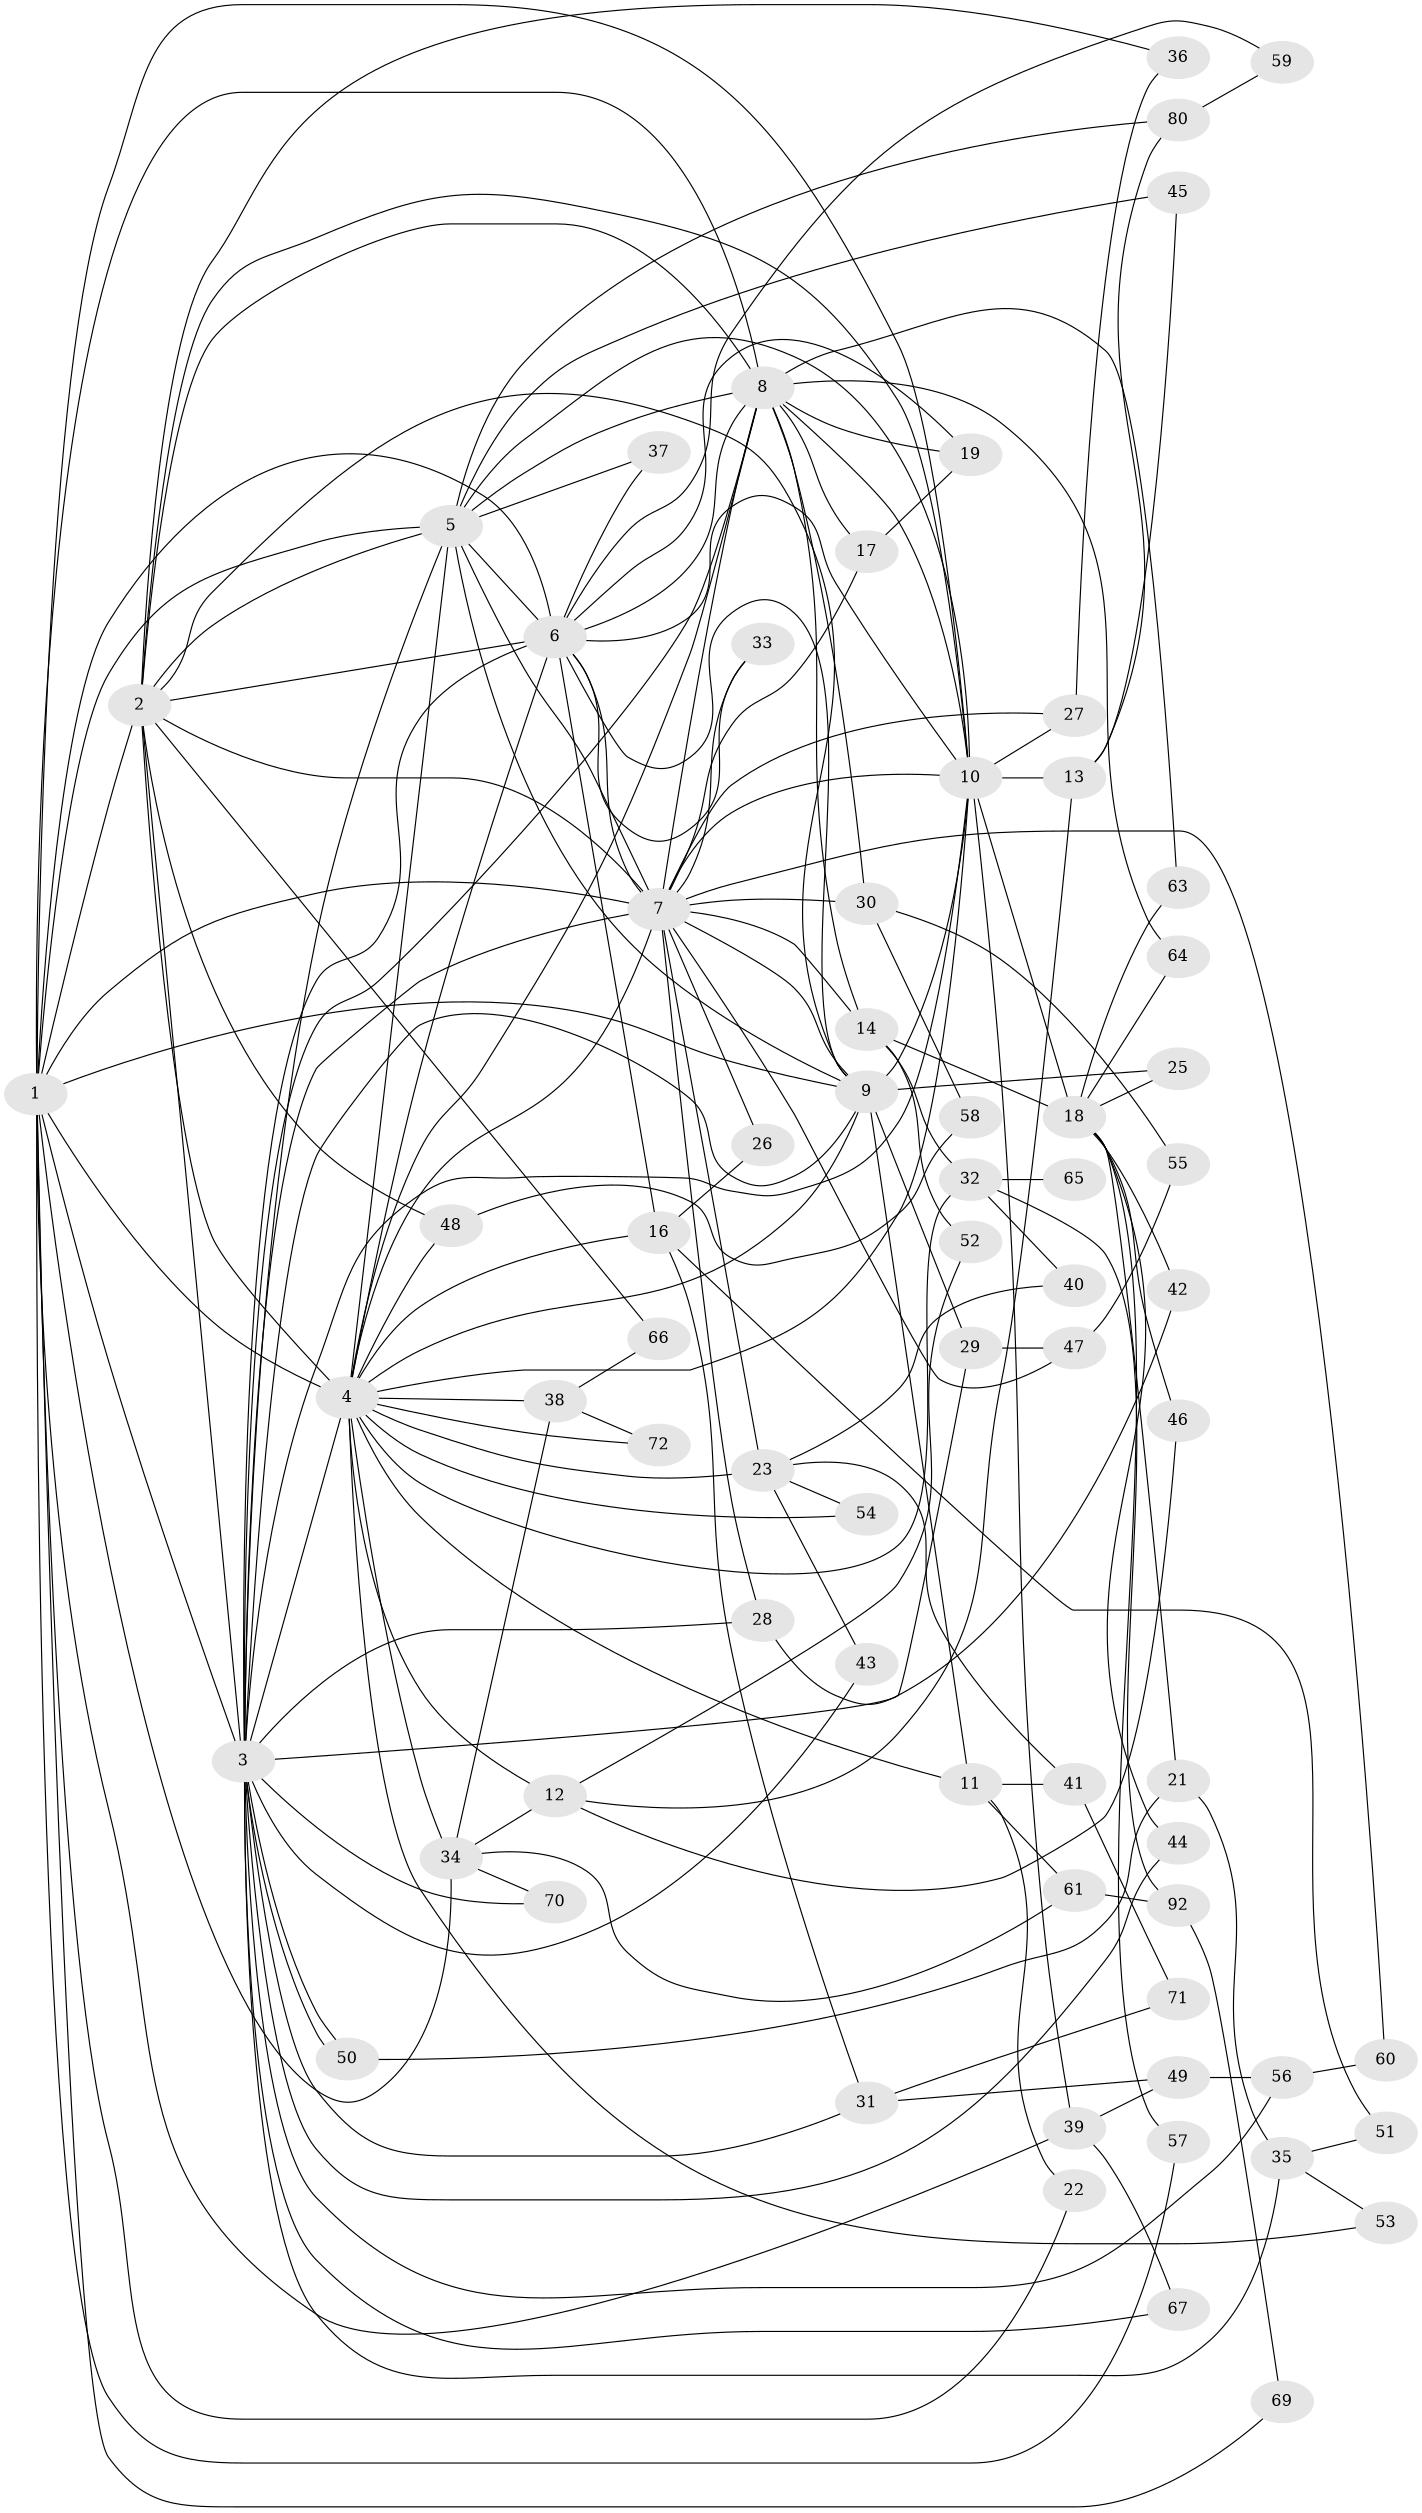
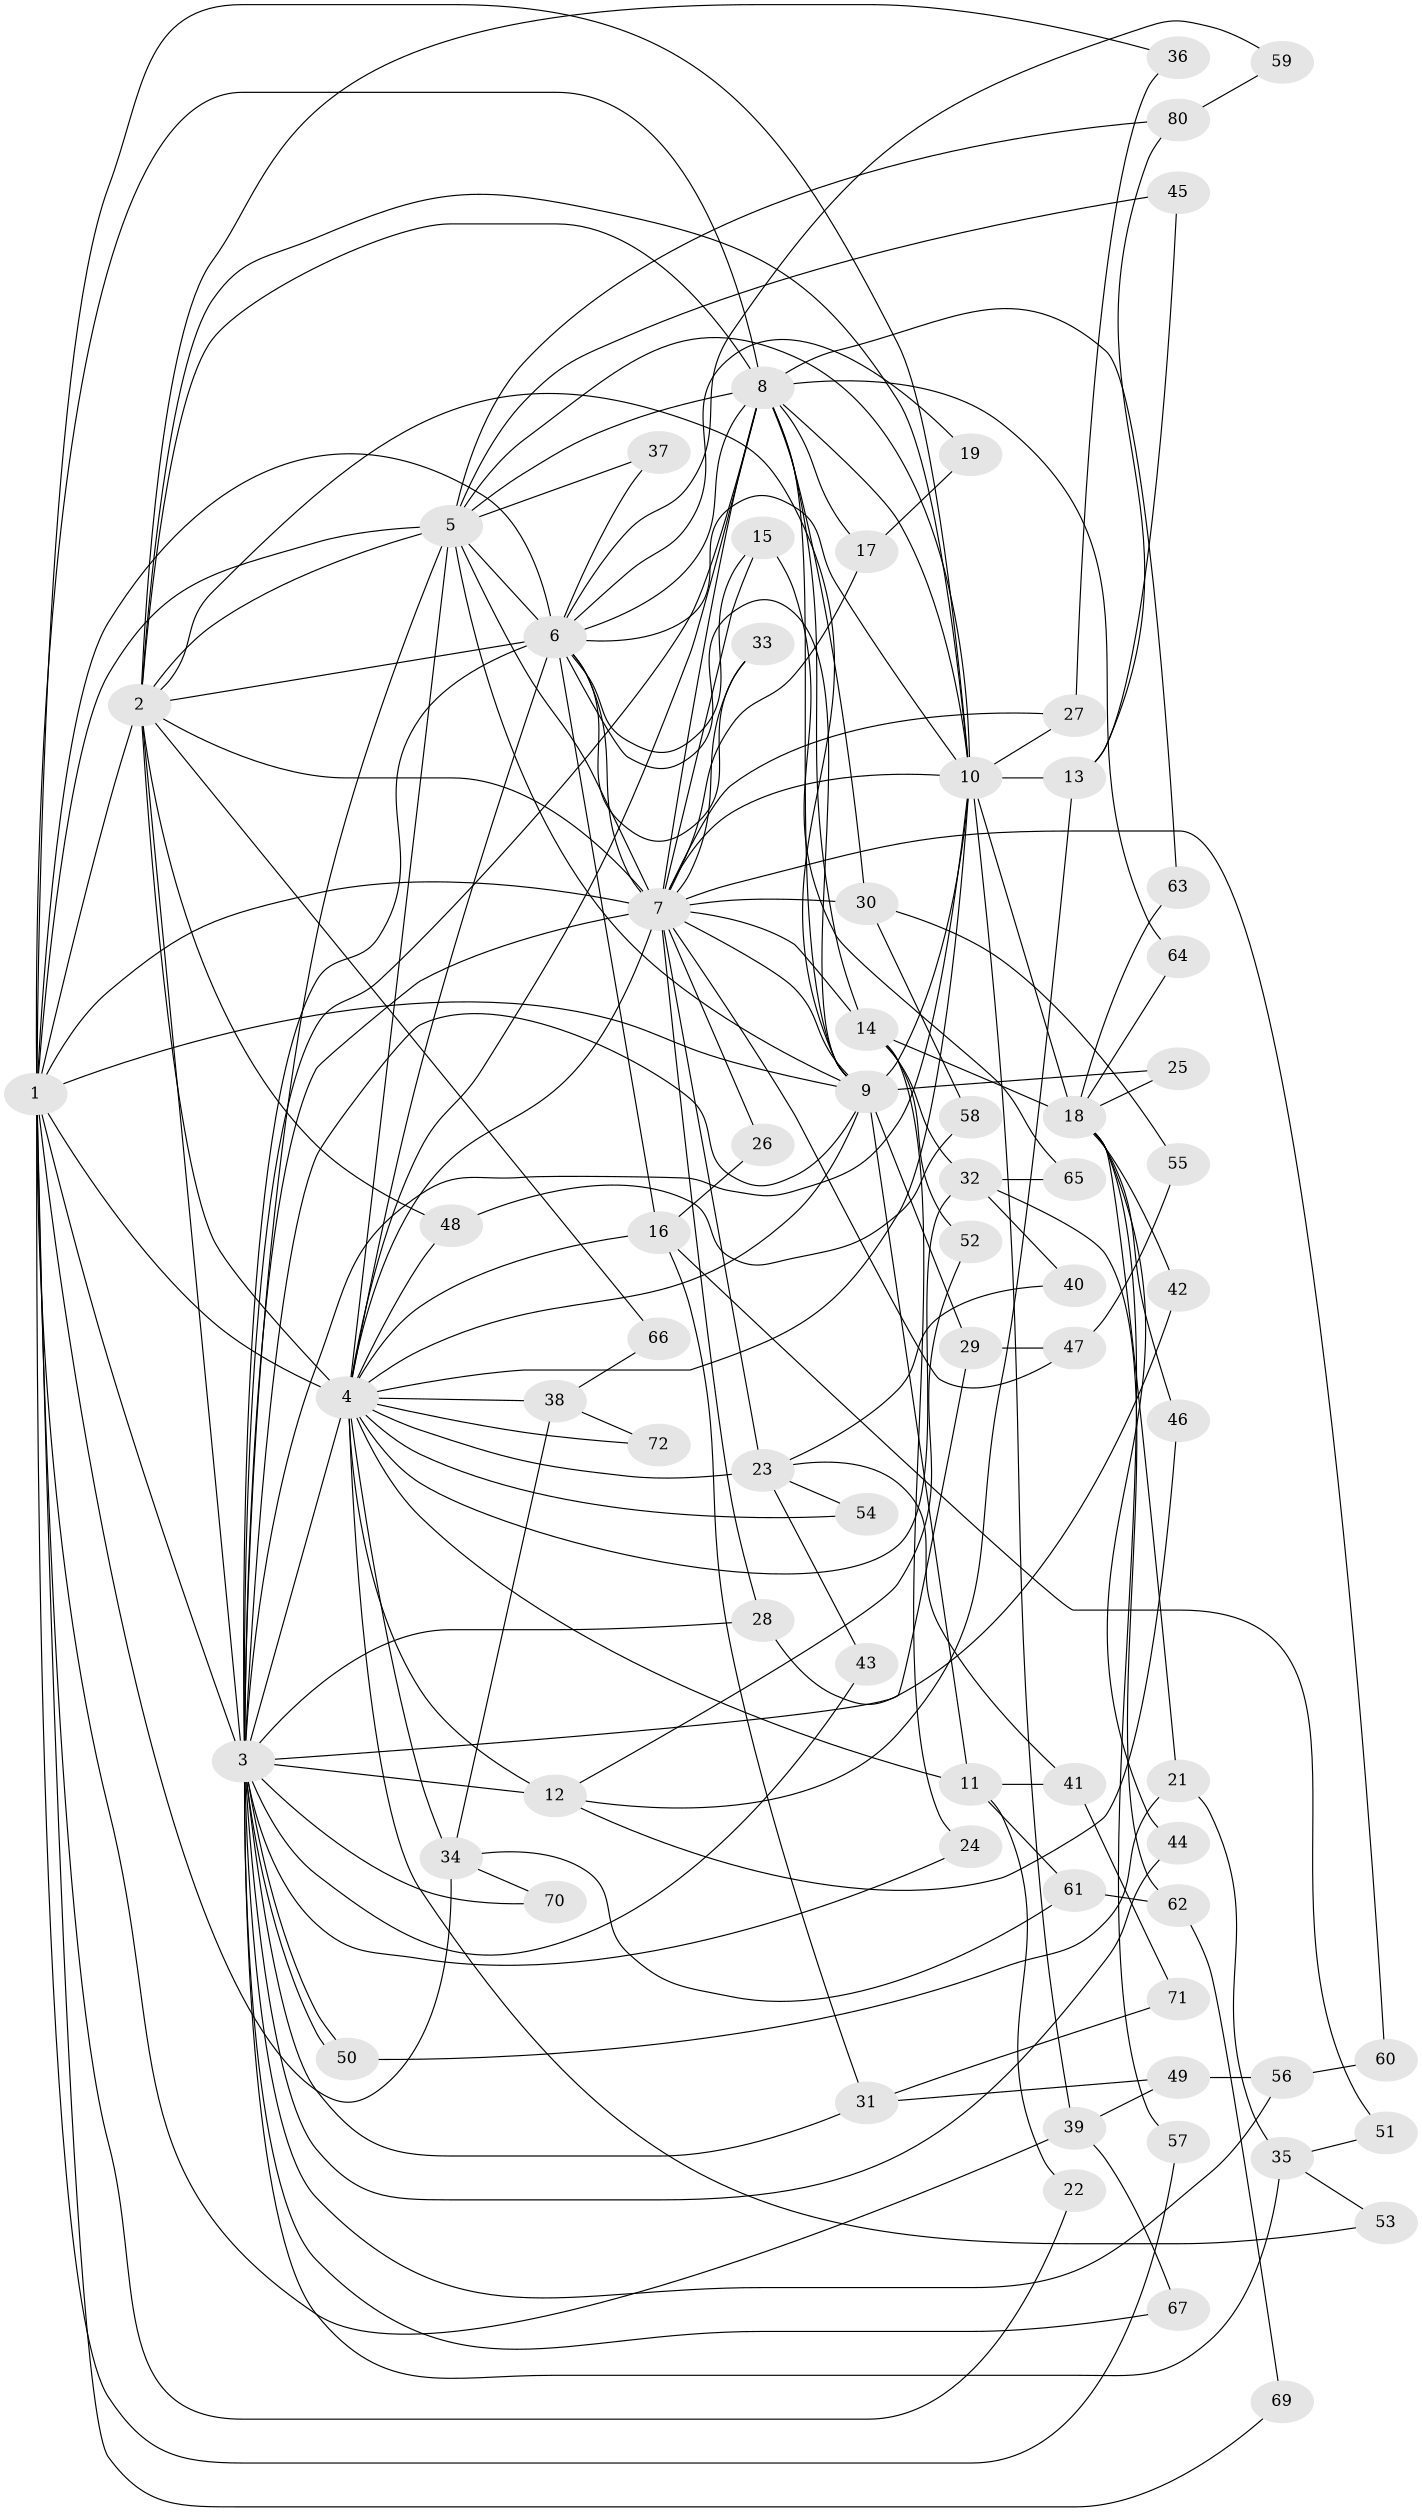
(860, 435) -> (804, 590)
none -> (763, 538)
(503, 1827) -> (399, 1779)
none -> (971, 1847)
(1178, 1906) -> (1178, 1906)
